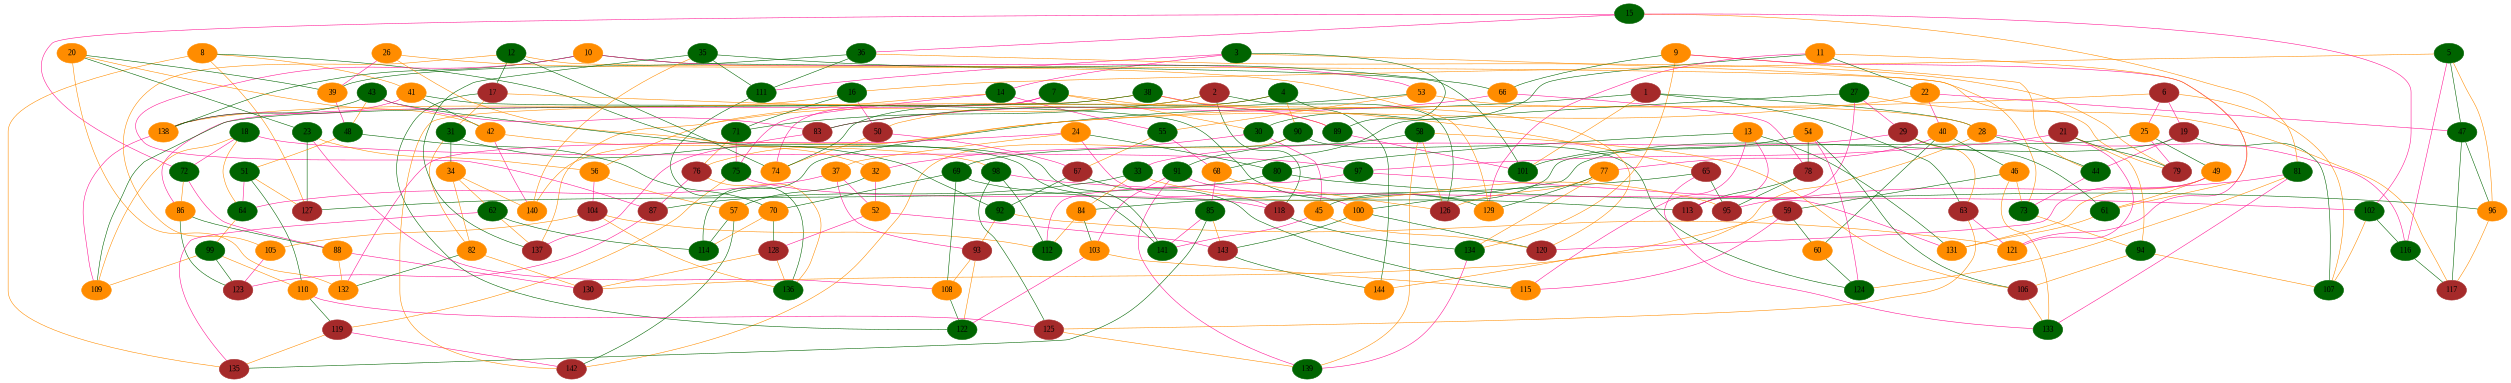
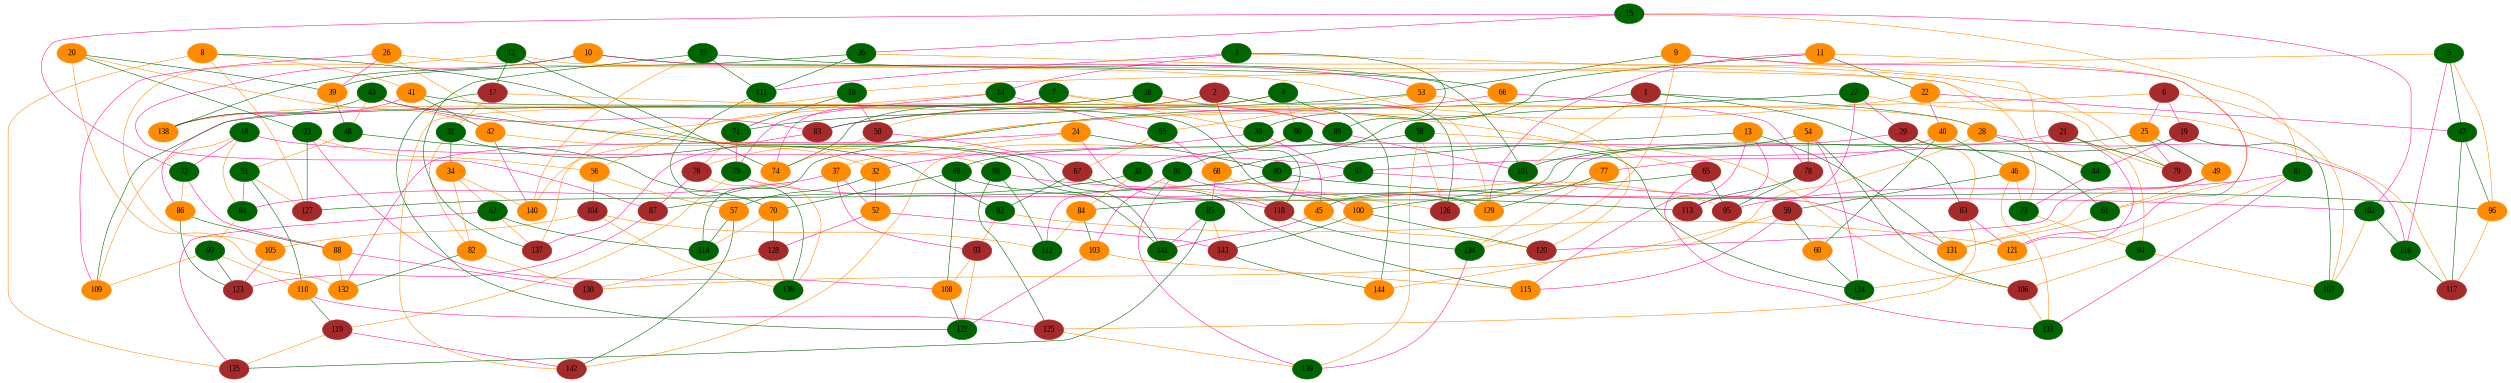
(1558, 74) -> (1543, 74)
(86, 193) -> (156, 76)
